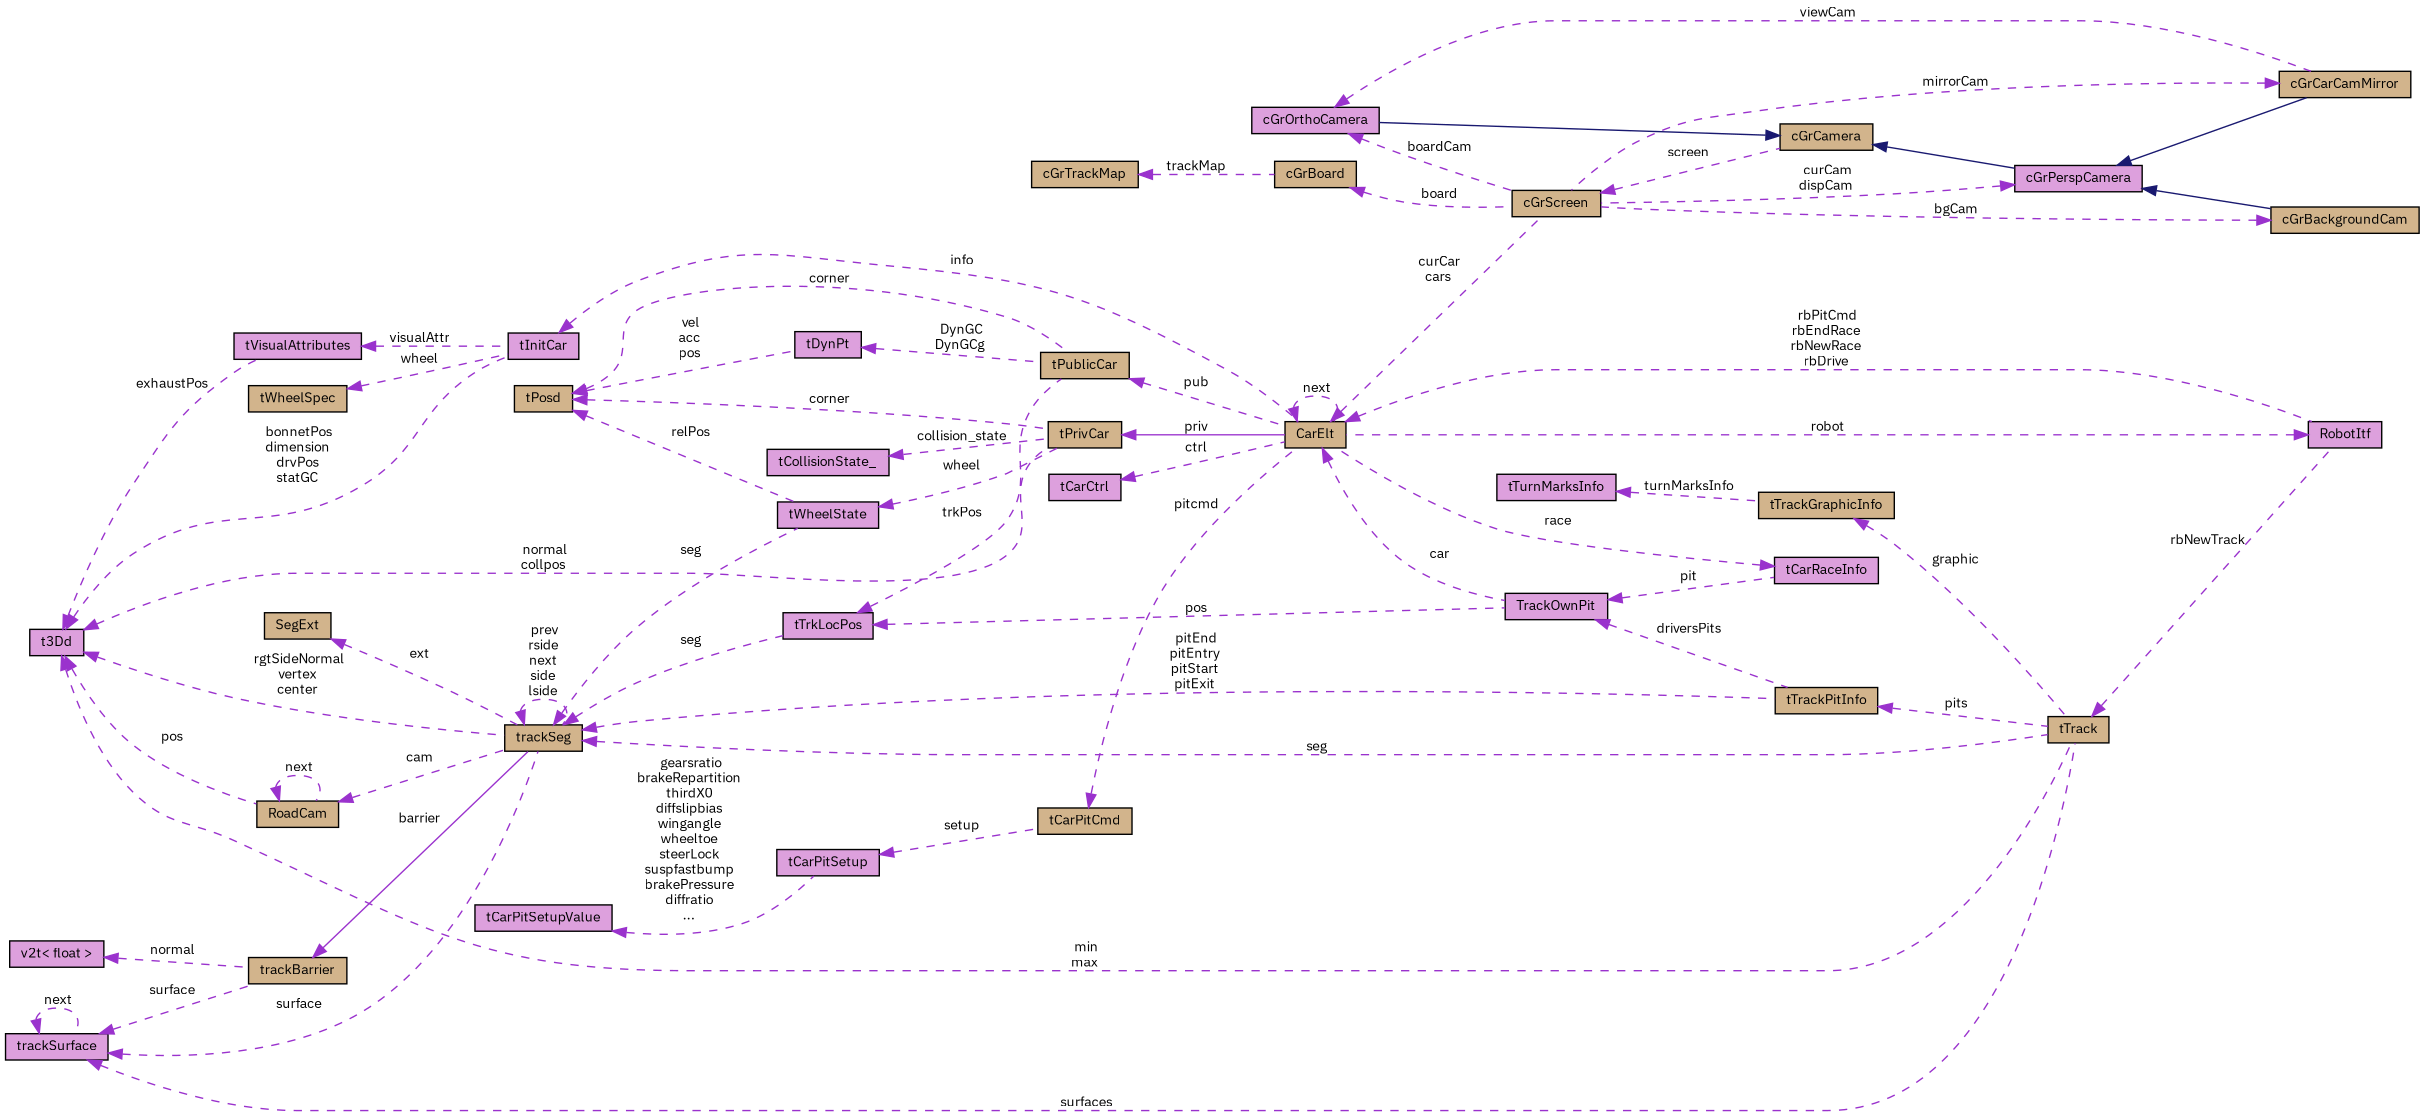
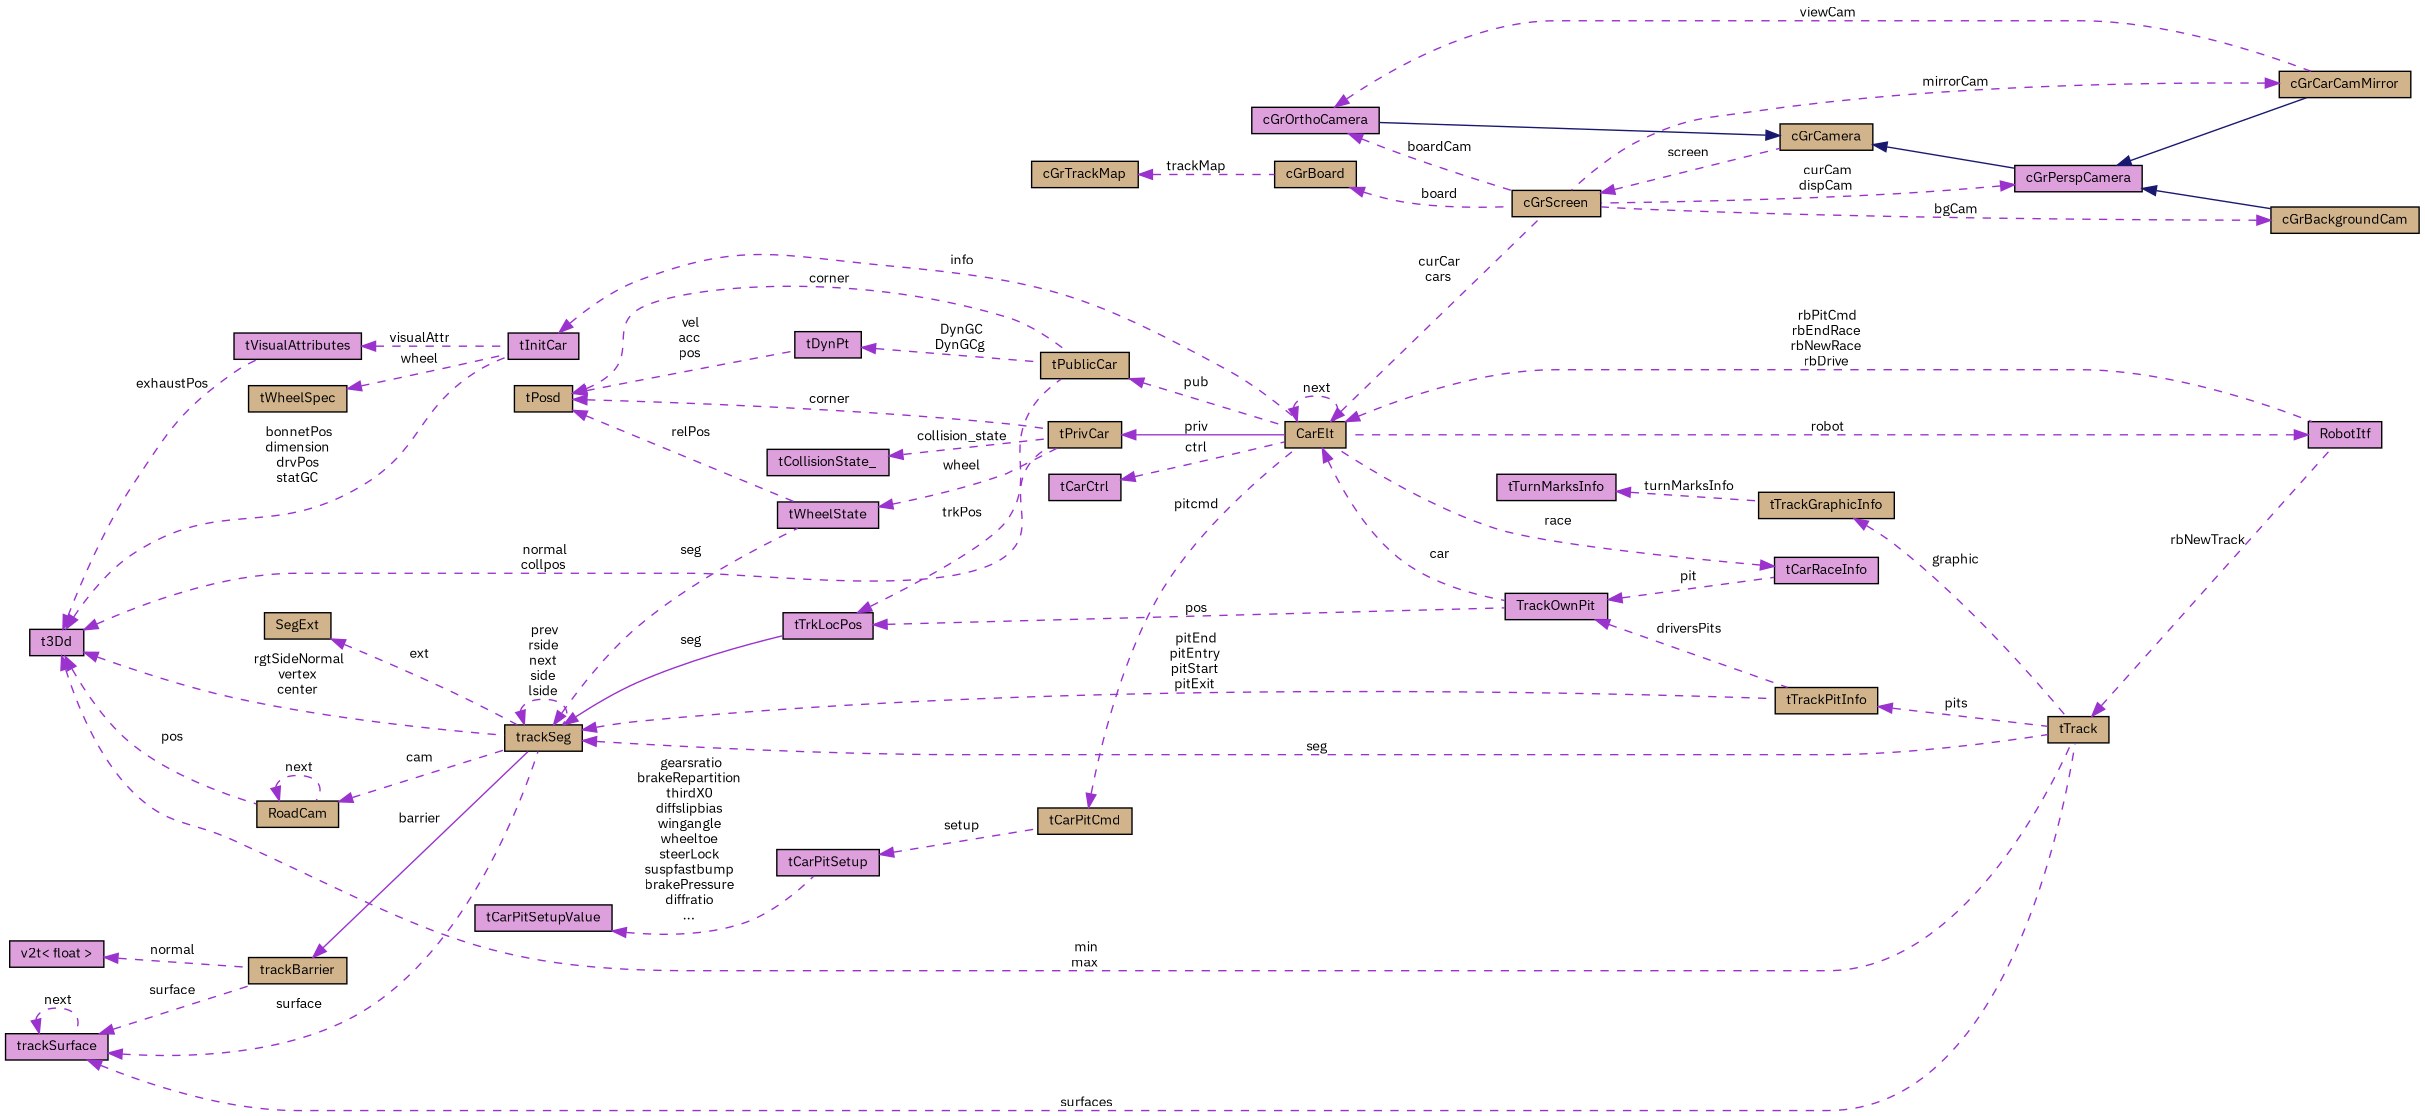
(676, 667) -> (676, 667)
